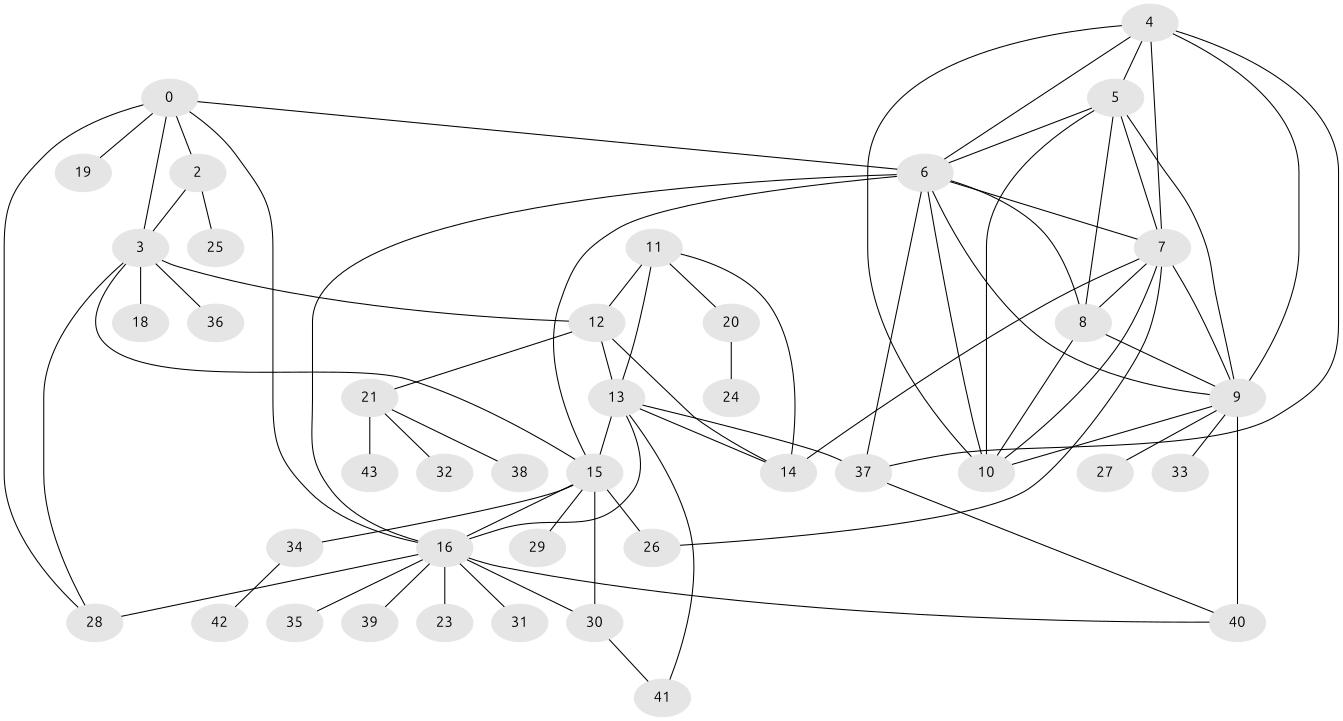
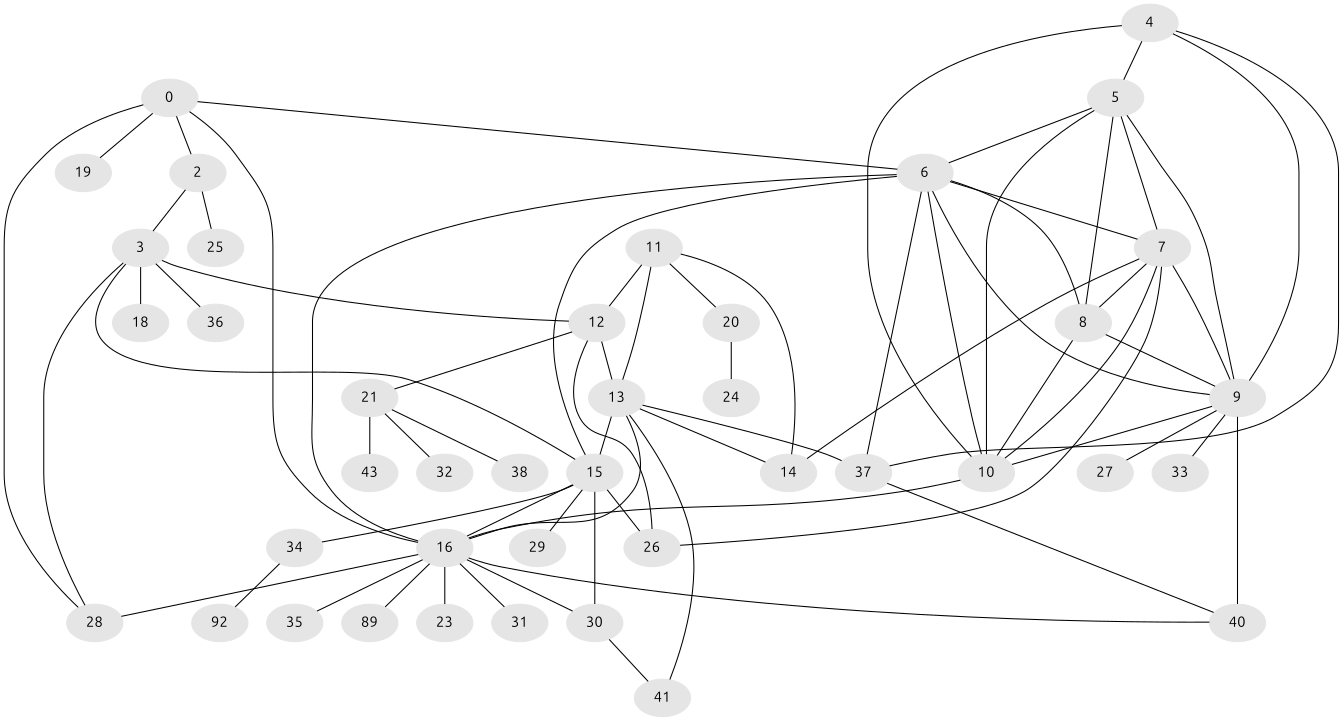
(1037, 98) -> none
(1156, 135) -> none
(155, 173) -> none
(684, 407) -> (599, 434)
none -> (714, 507)
(220, 623) -> (220, 623)
(370, 623) -> (370, 623)
